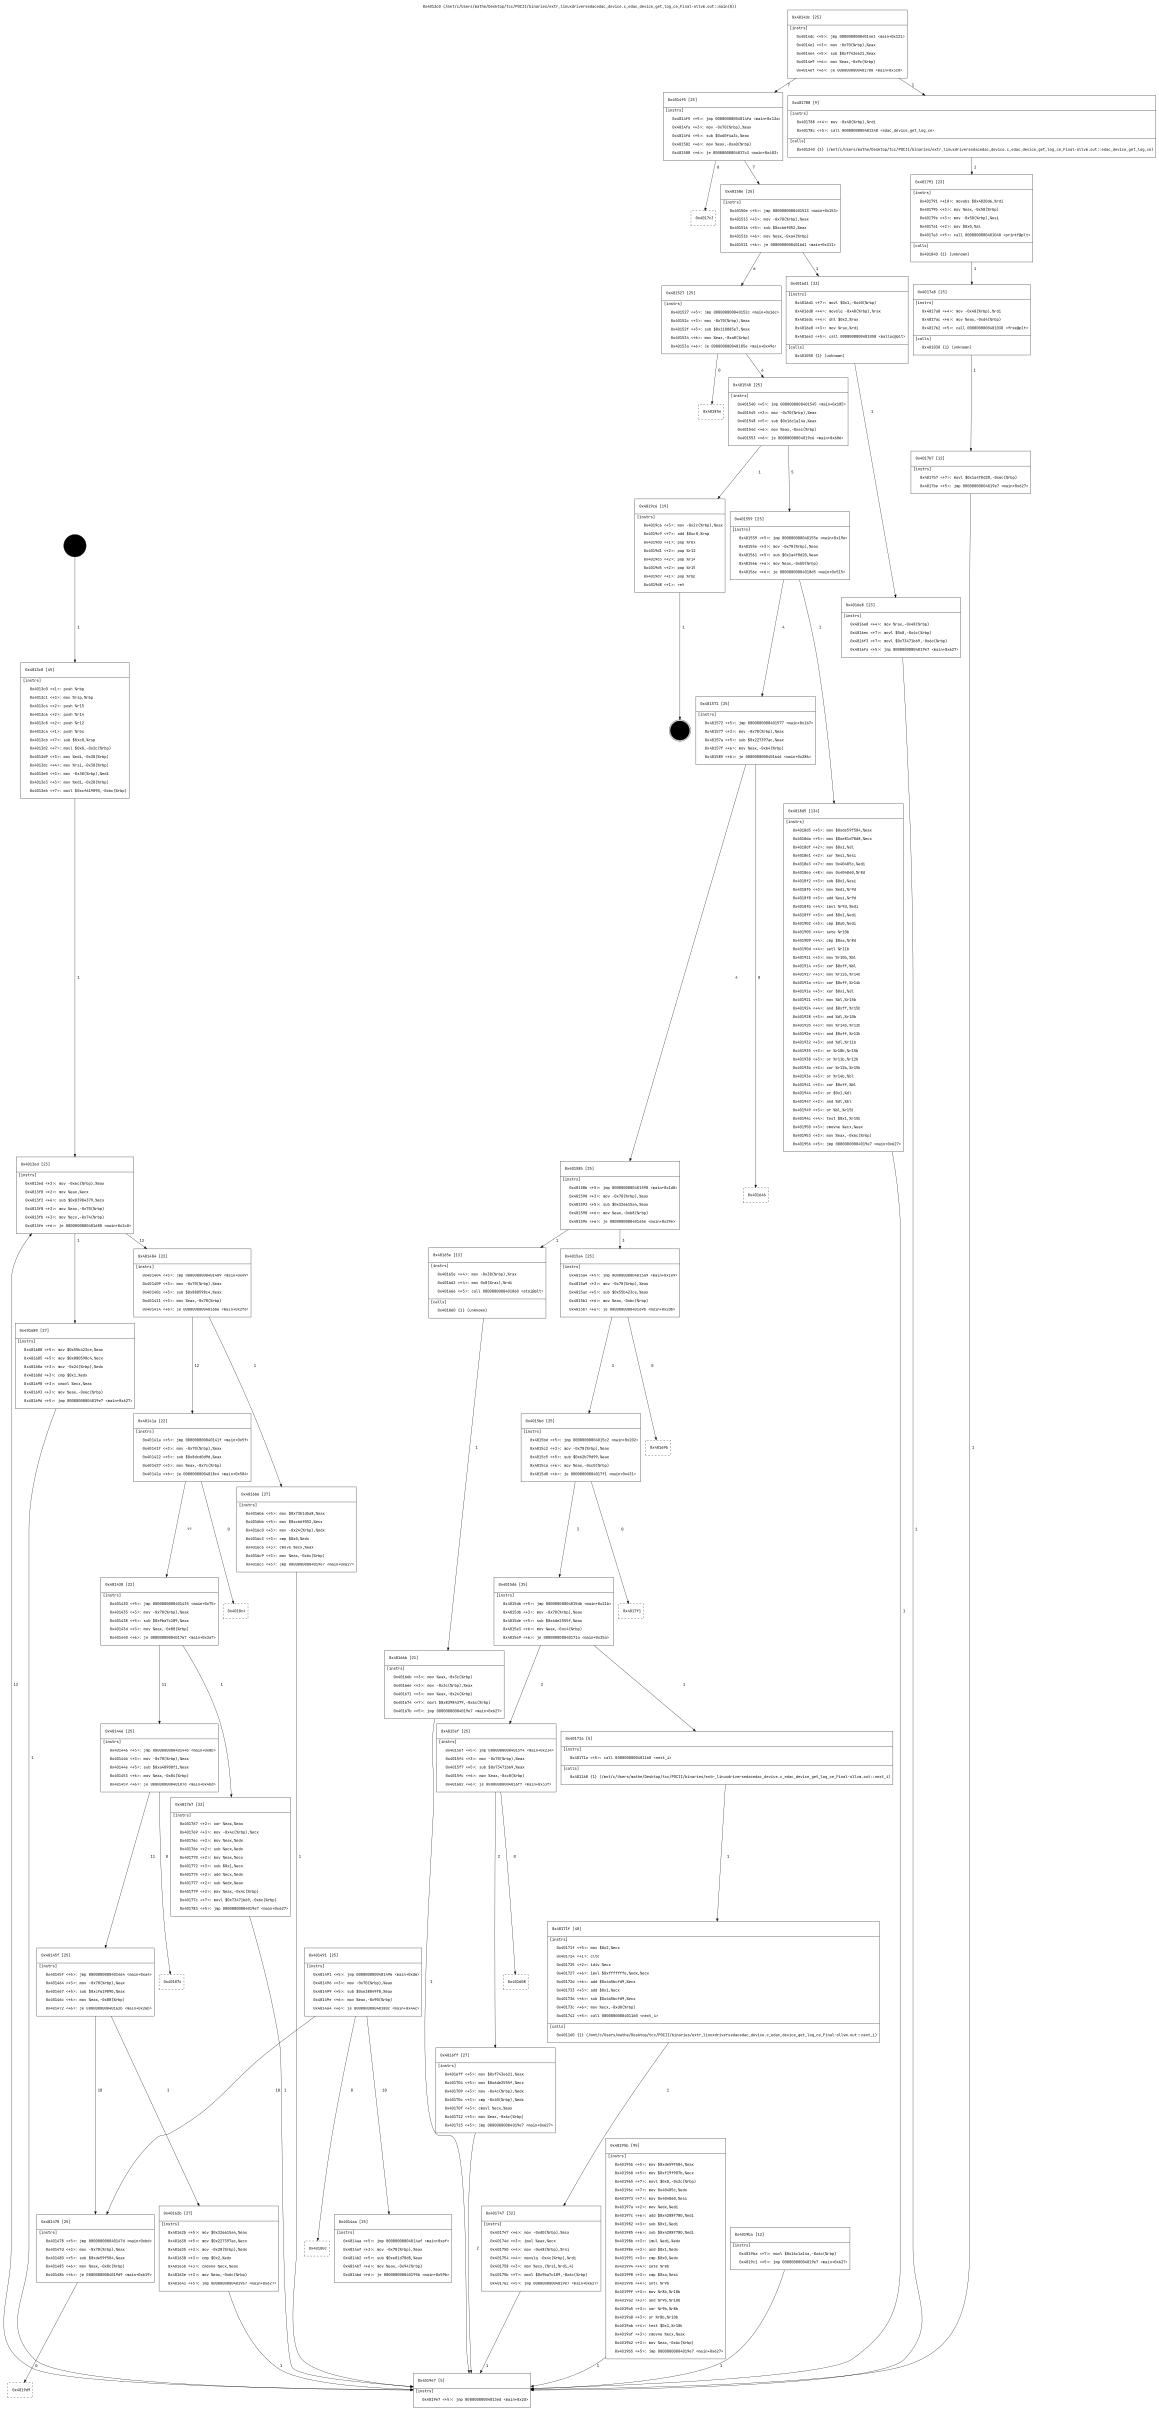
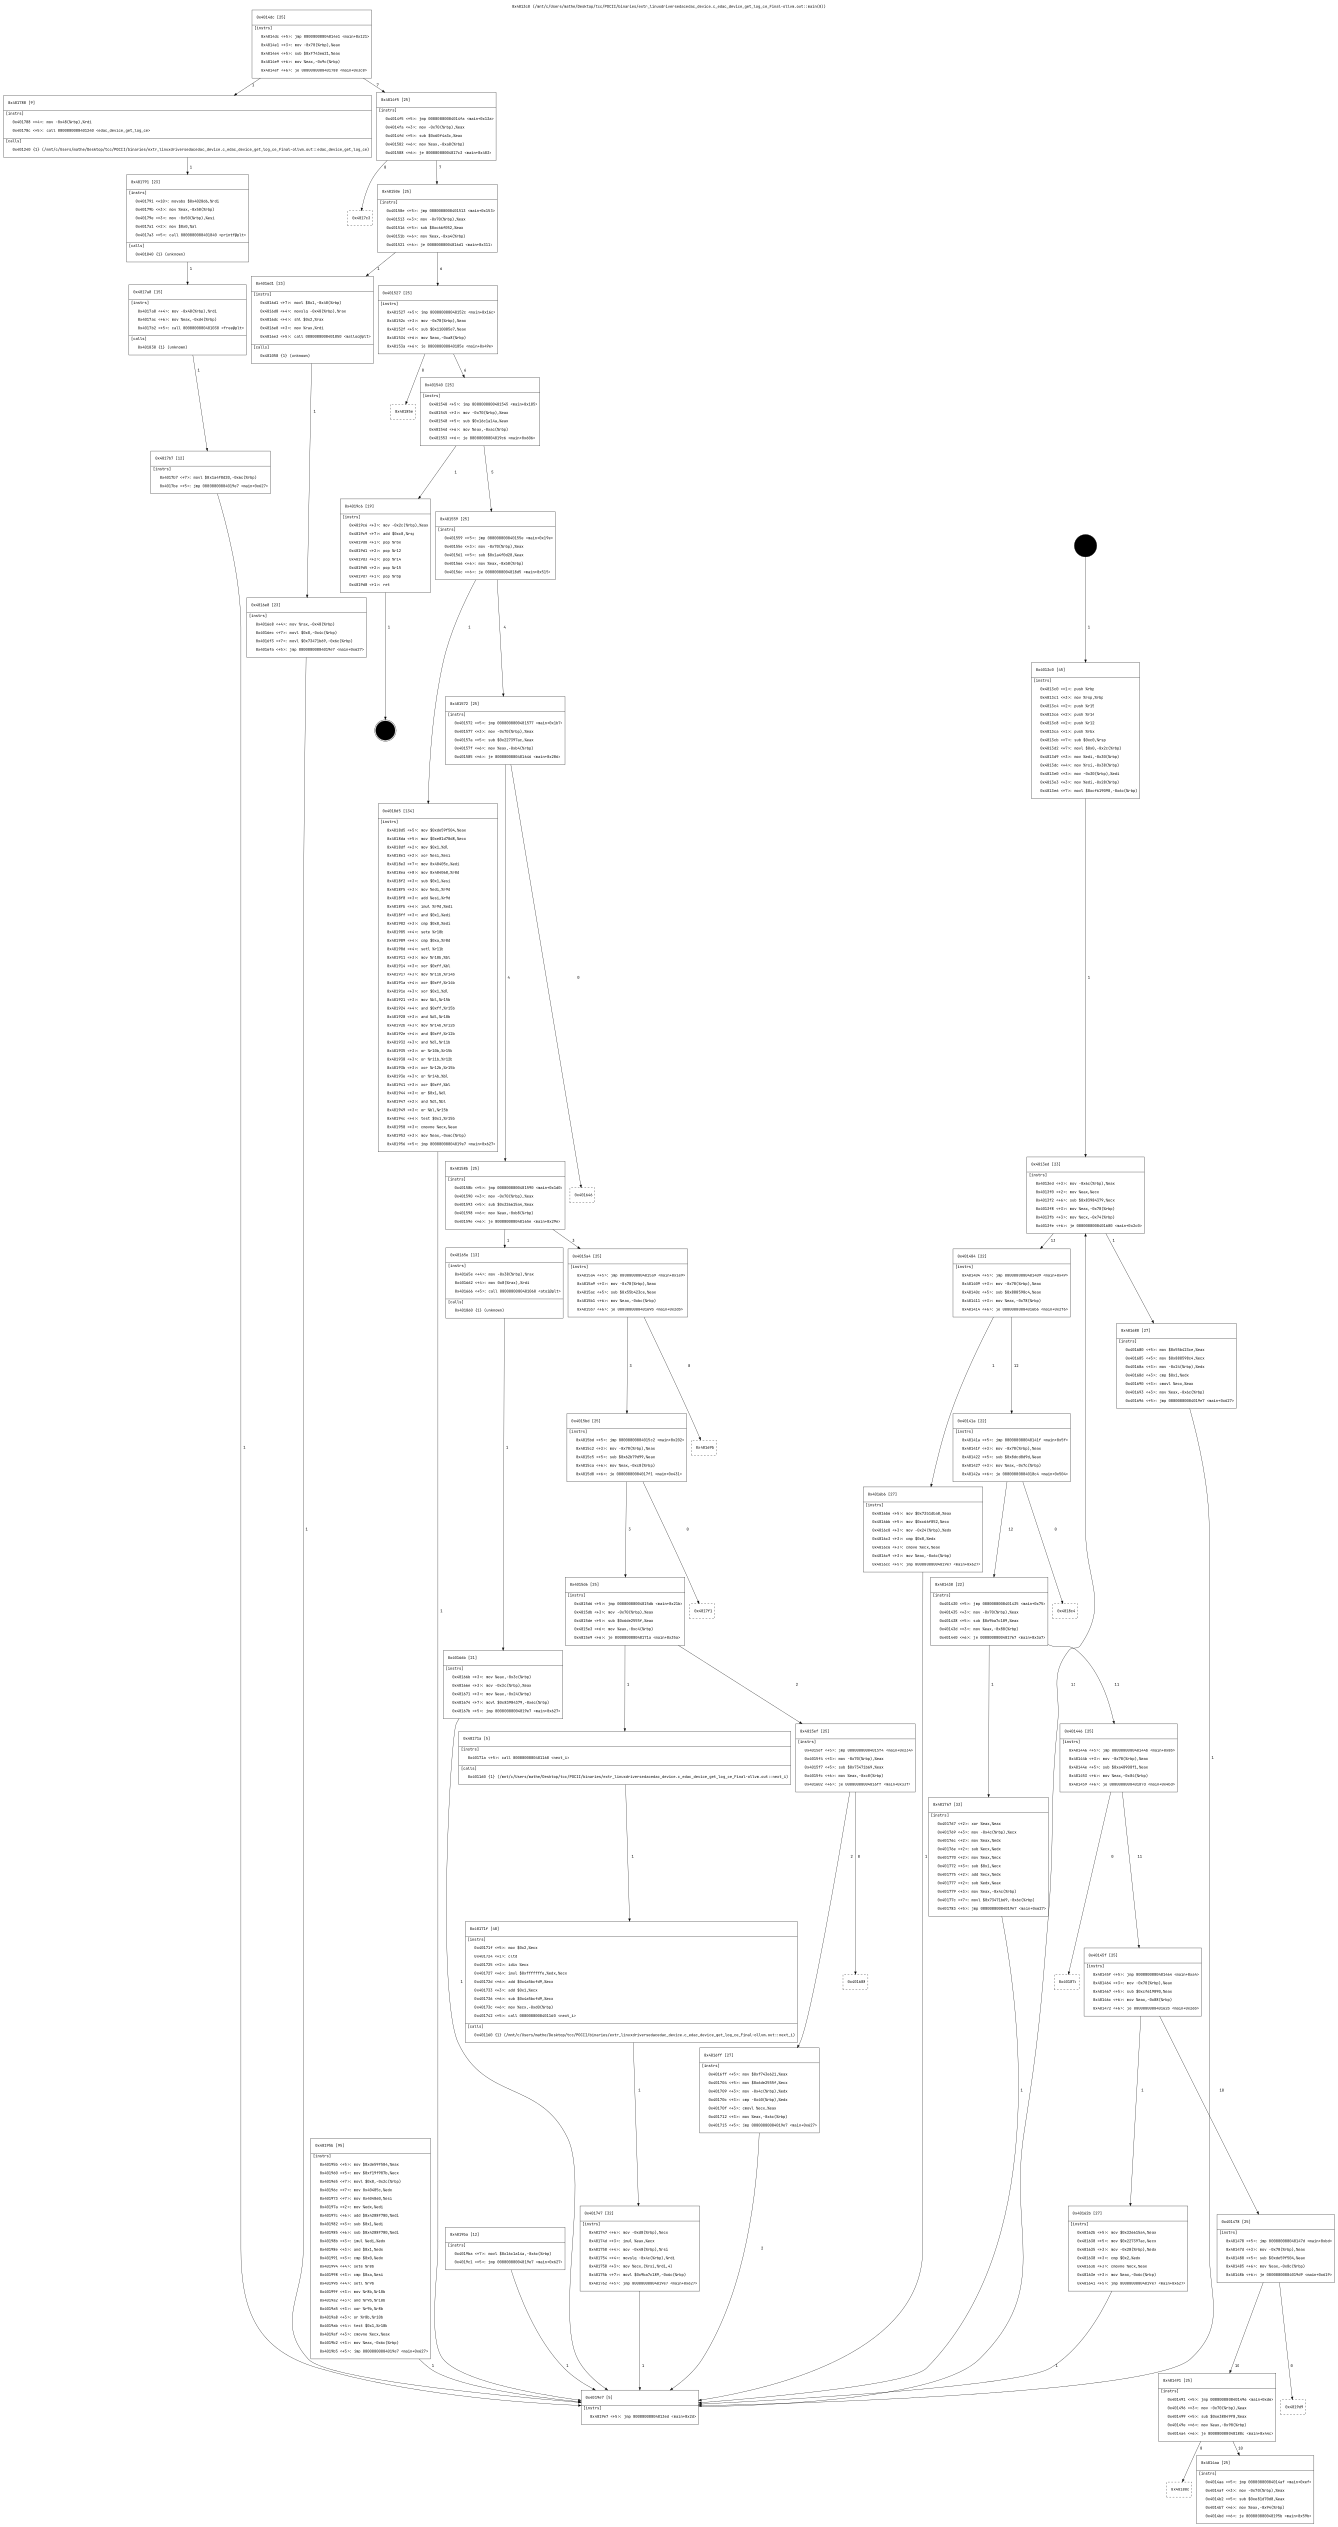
(205, 2110) -> (1247, 2327)
